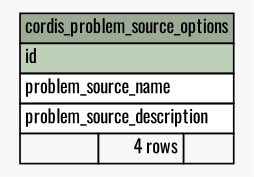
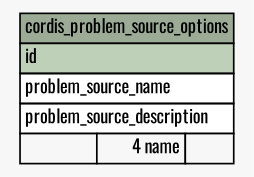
(156, 148) -> (156, 148)
